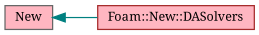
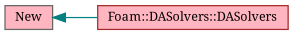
(176, 18) -> (193, 18)
